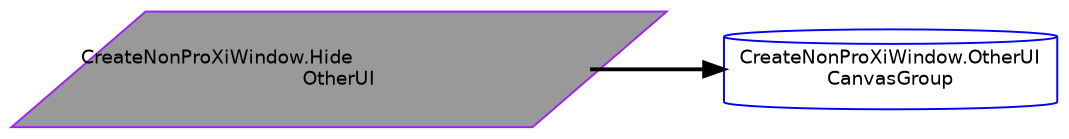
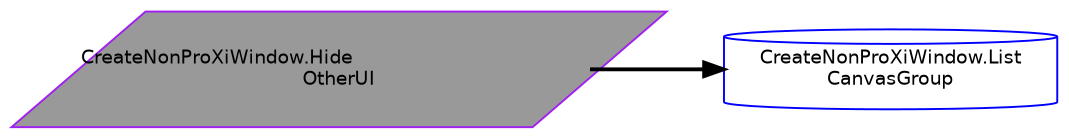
(891, 69) -> (891, 69)
